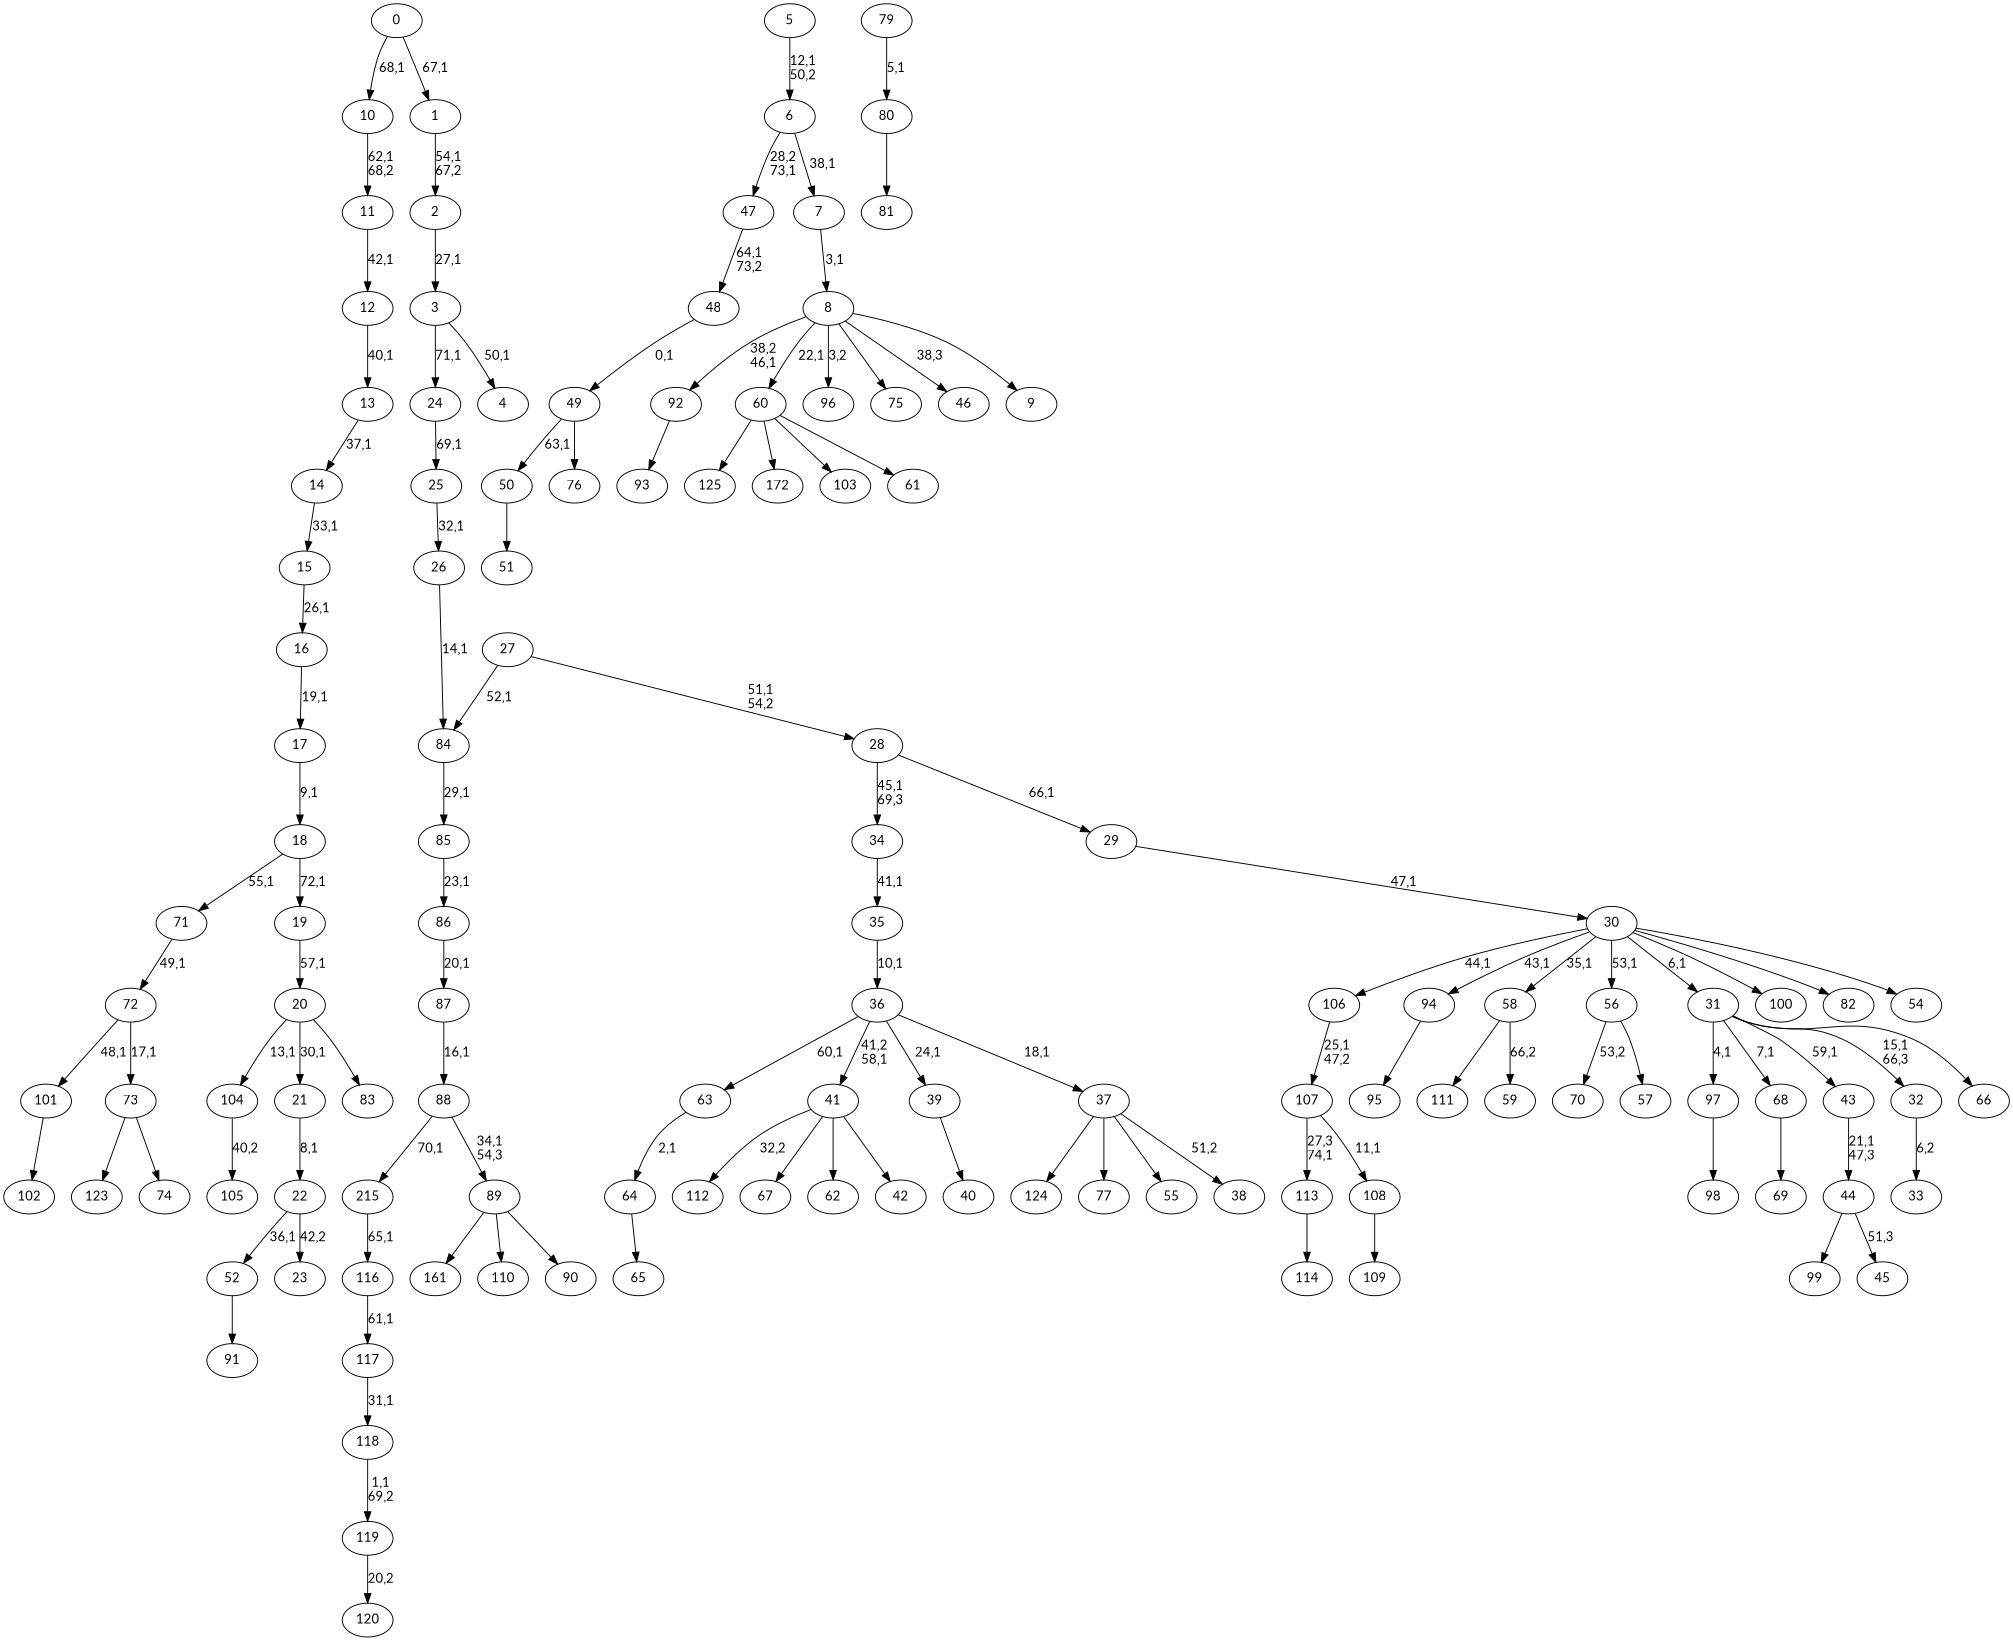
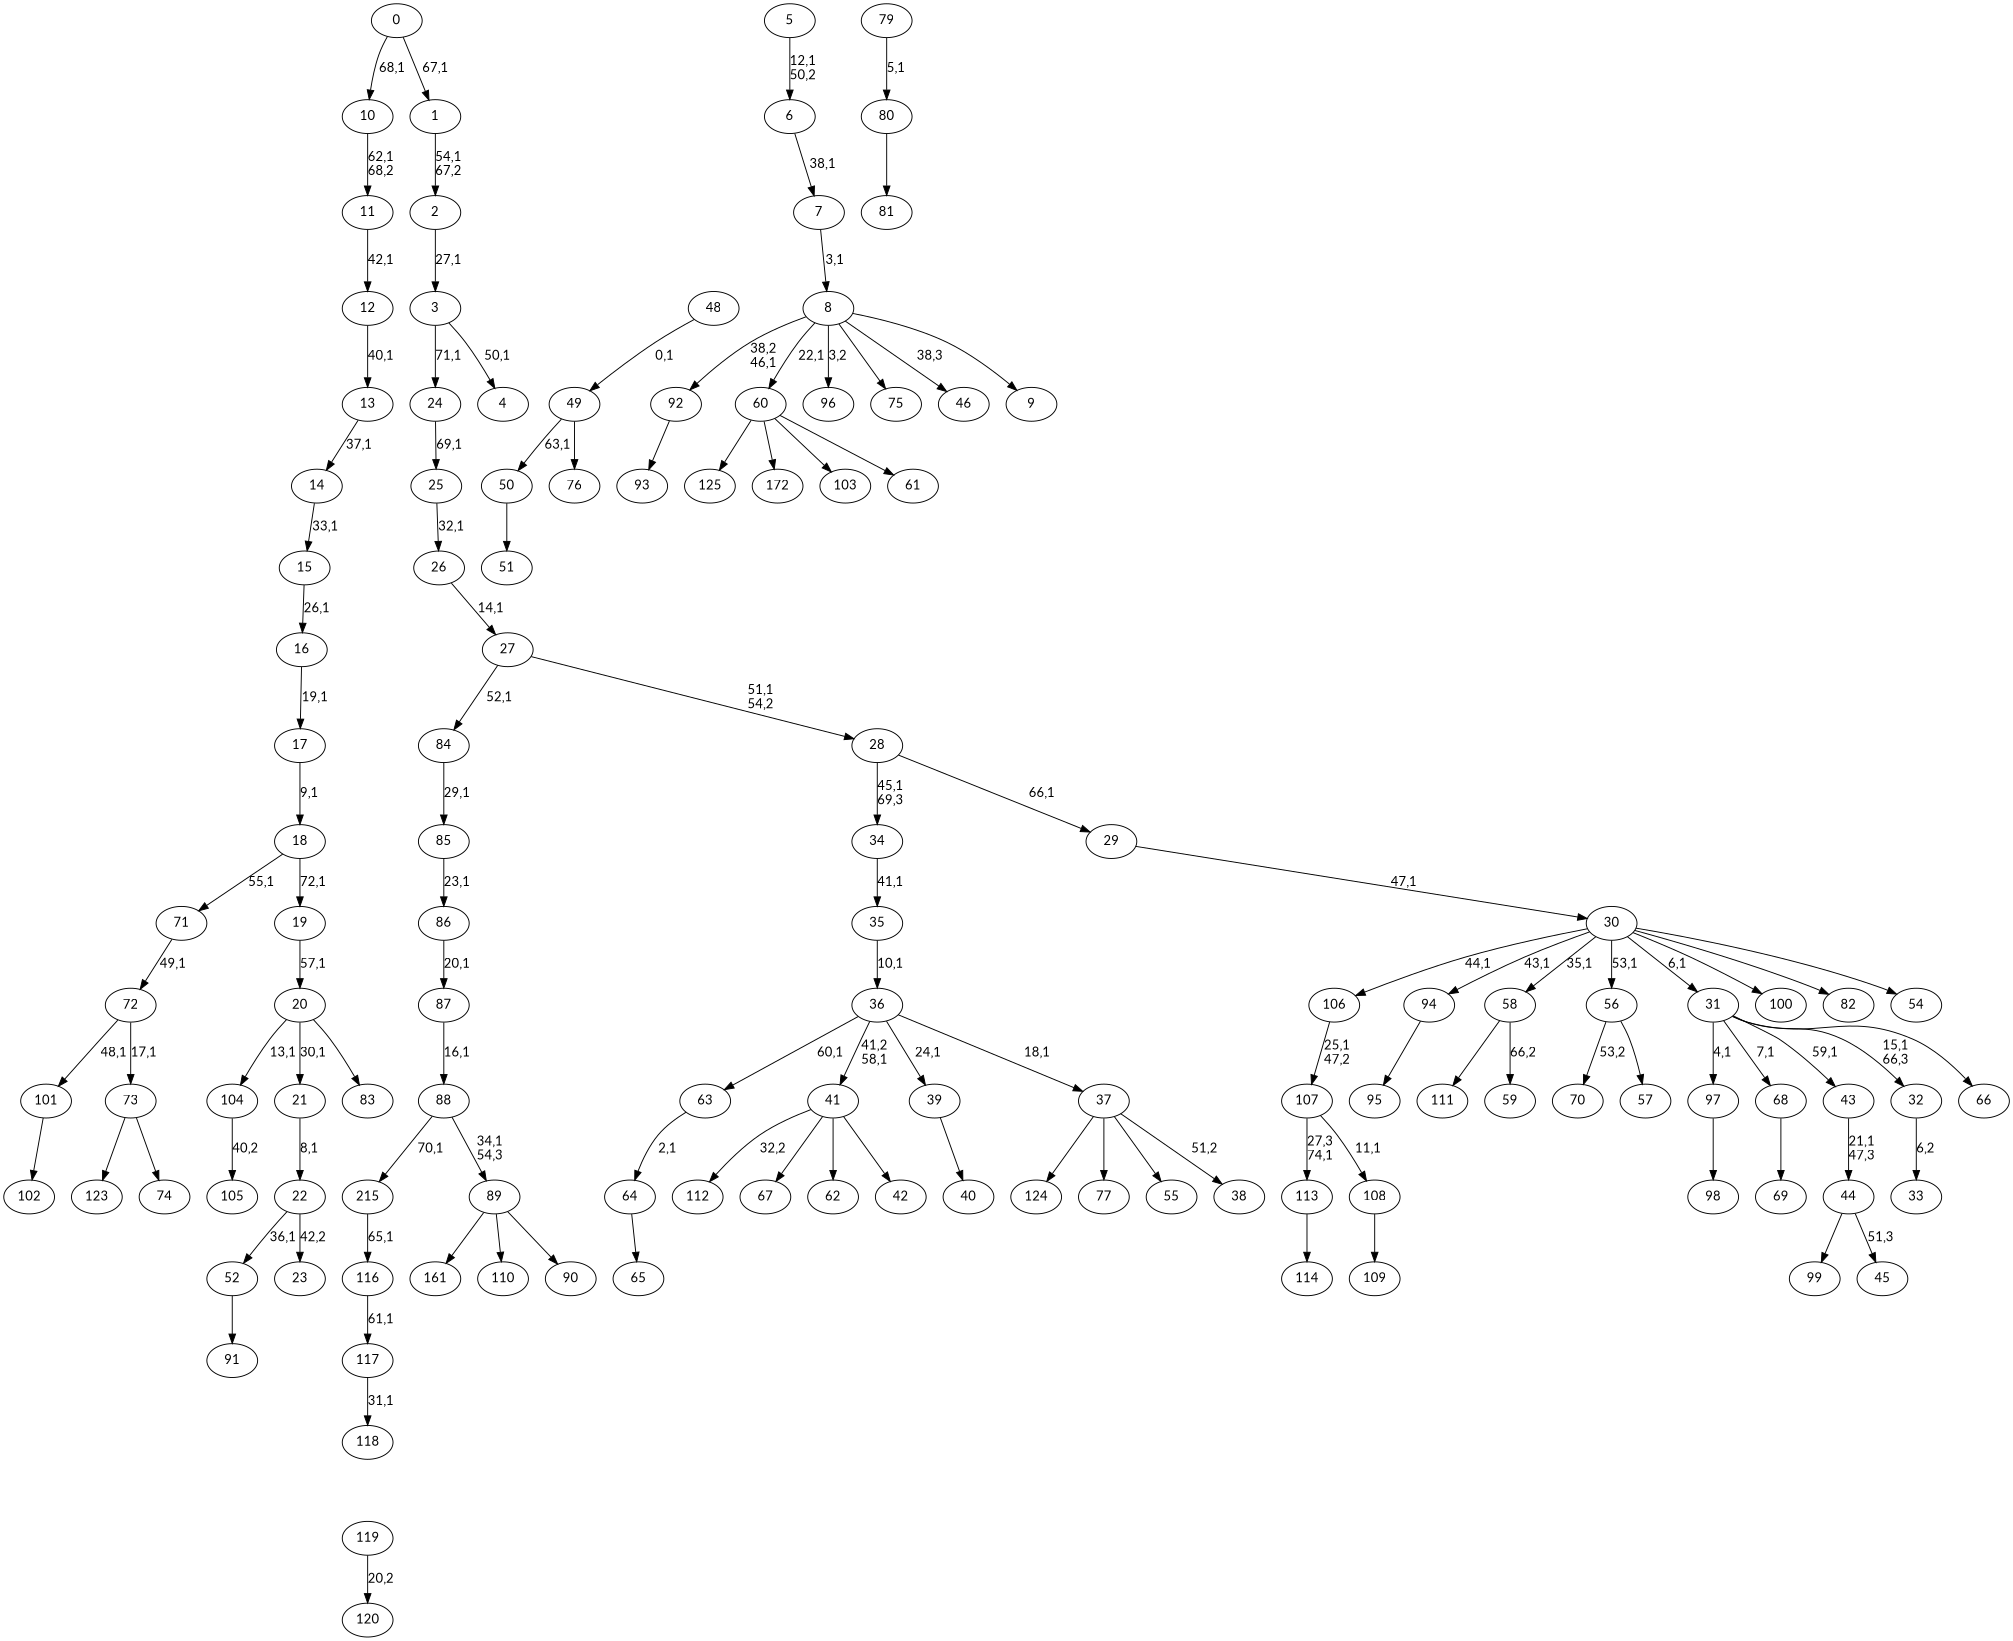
(748, 213) -> none
(441, 652) -> (470, 605)
(368, 1486) -> none
